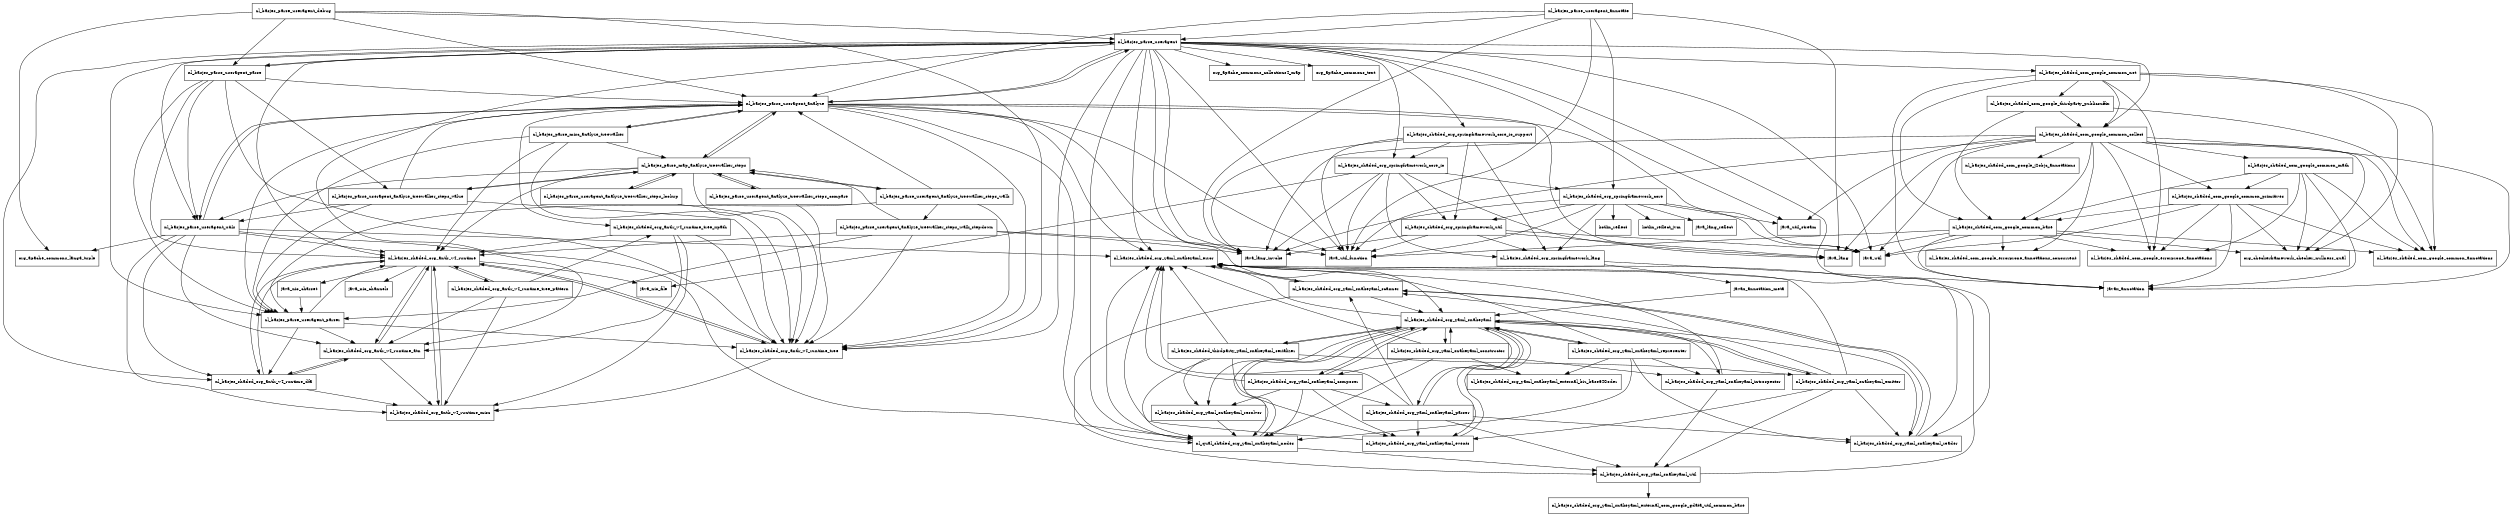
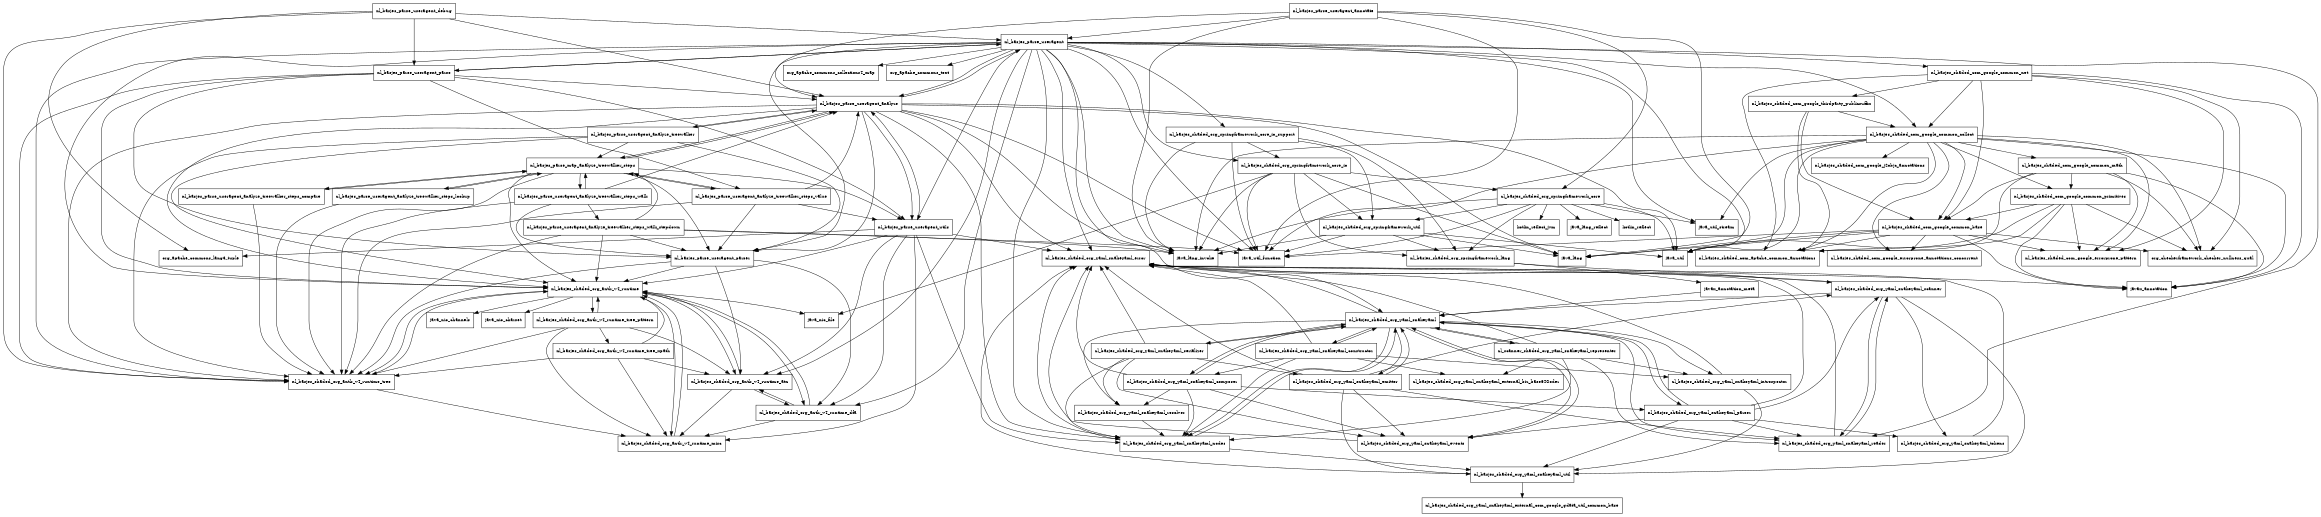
(551, 119) -> (282, 137)
(579, 135) -> (643, 135)
(2152, 258) -> (2081, 258)
(2435, 258) -> (1757, 258)
(301, 303) -> (676, 200)
none -> (471, 351)
(1233, 351) -> (1149, 351)
(1629, 351) -> (1557, 351)
(1245, 444) -> (1175, 444)
none -> (1953, 444)
